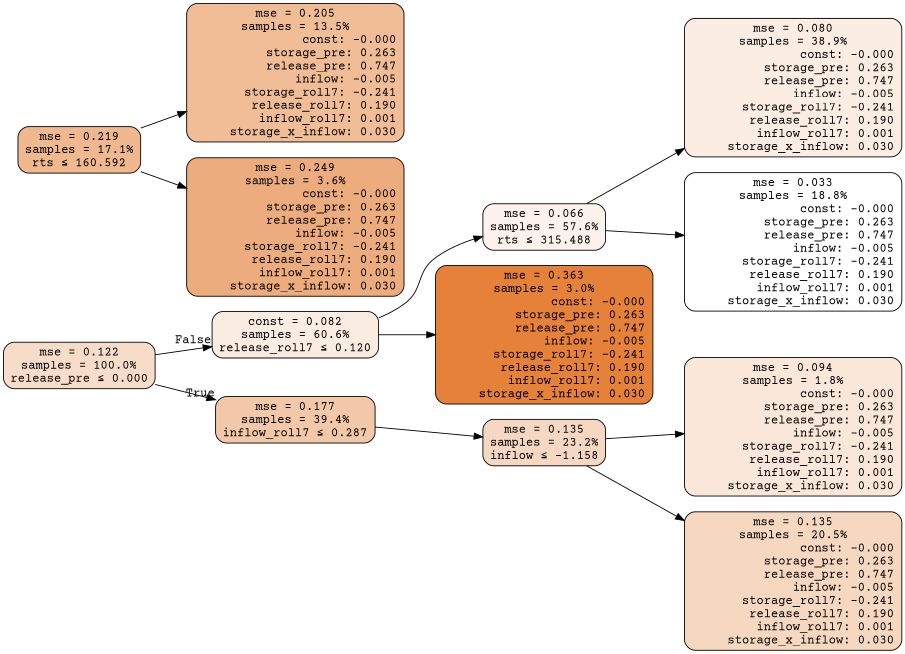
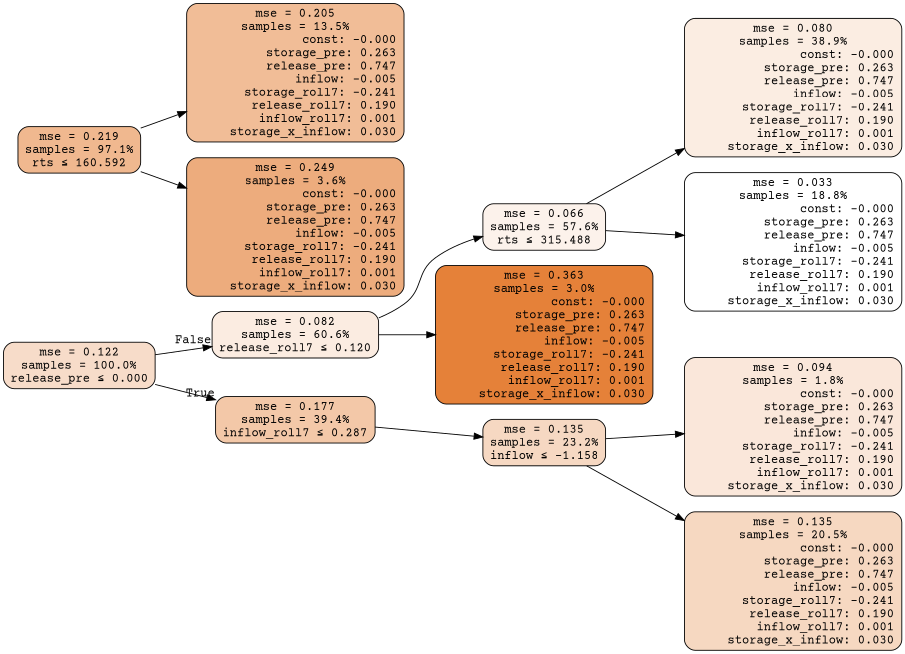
(79, 150) -> (79, 150)
(295, 335) -> (295, 335)
